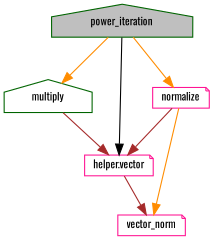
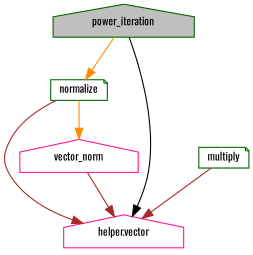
(89, 56) -> none
(48, 98) -> (224, 158)
(181, 98) -> (79, 90)
(119, 165) -> (124, 233)
(133, 191) -> (98, 190)
(152, 225) -> (79, 158)
